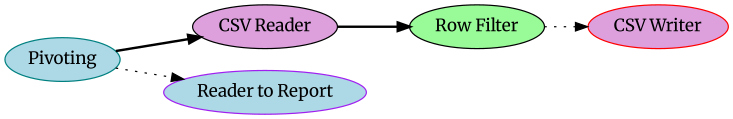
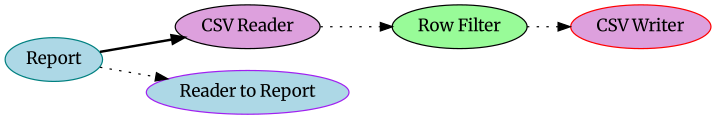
(368, 27) -> (350, 27)
(63, 60) -> (54, 60)
